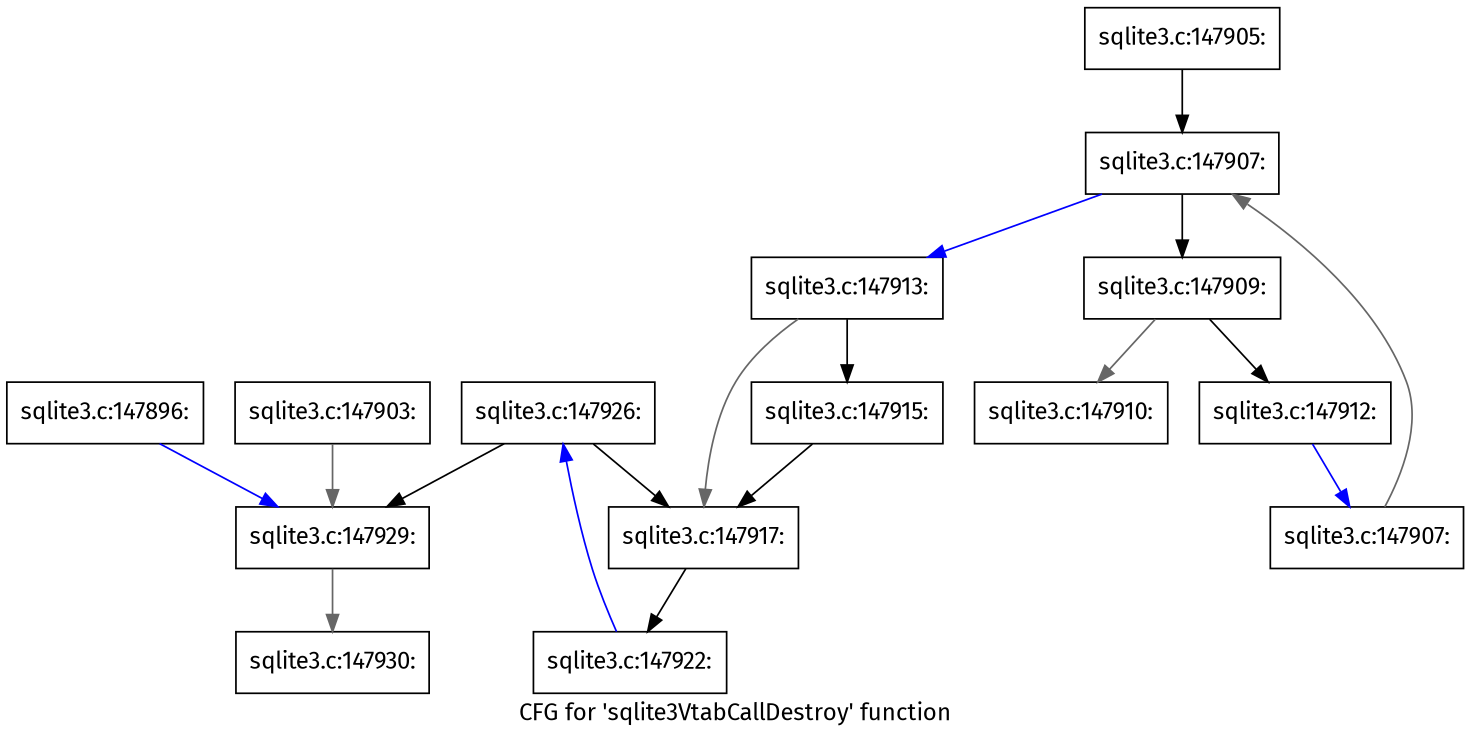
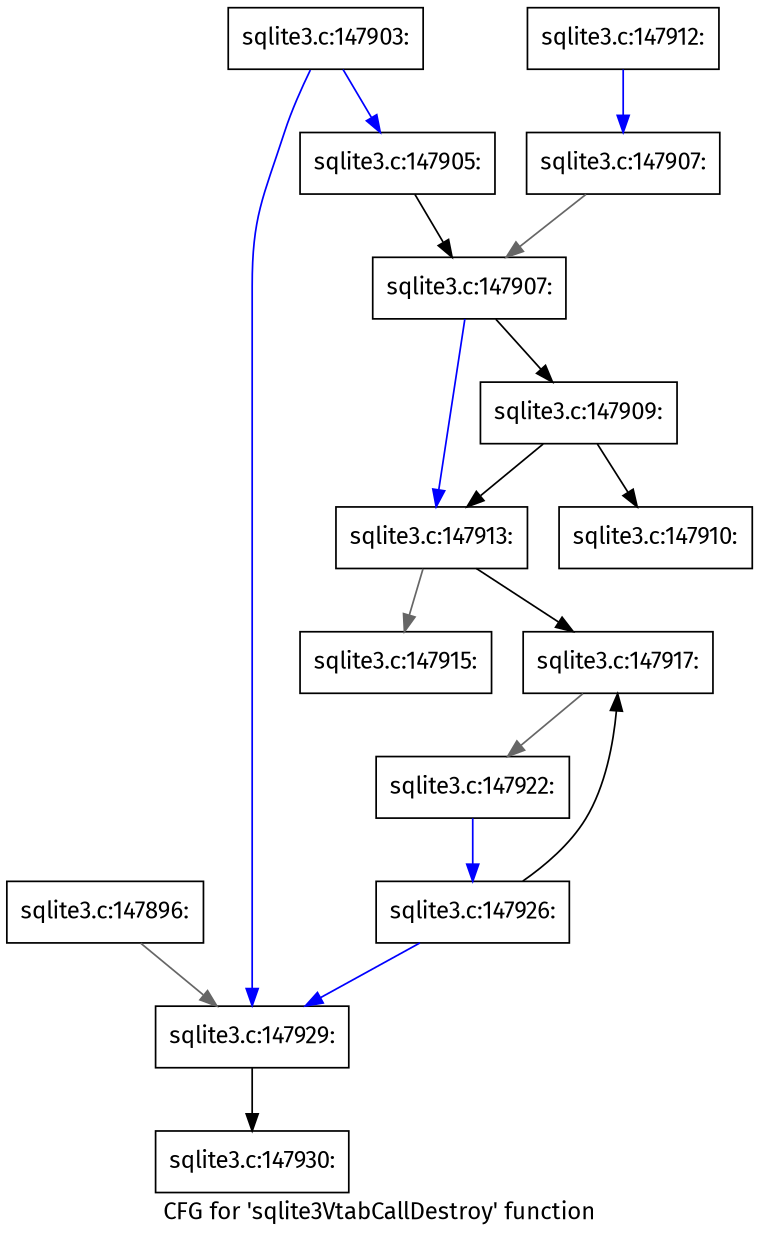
none -> (357, 93)
(847, 342) -> (416, 592)
(1132, 344) -> (613, 468)
(1233, 344) -> (512, 470)
(730, 392) -> (518, 595)
(333, 467) -> (252, 524)
(782, 470) -> none
(211, 471) -> (172, 969)
(453, 471) -> (370, 970)
(333, 592) -> (252, 1091)
(671, 593) -> (552, 719)
